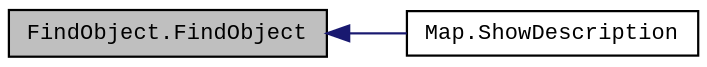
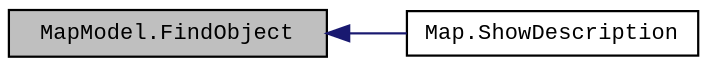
(168, 33) -> (168, 33)
